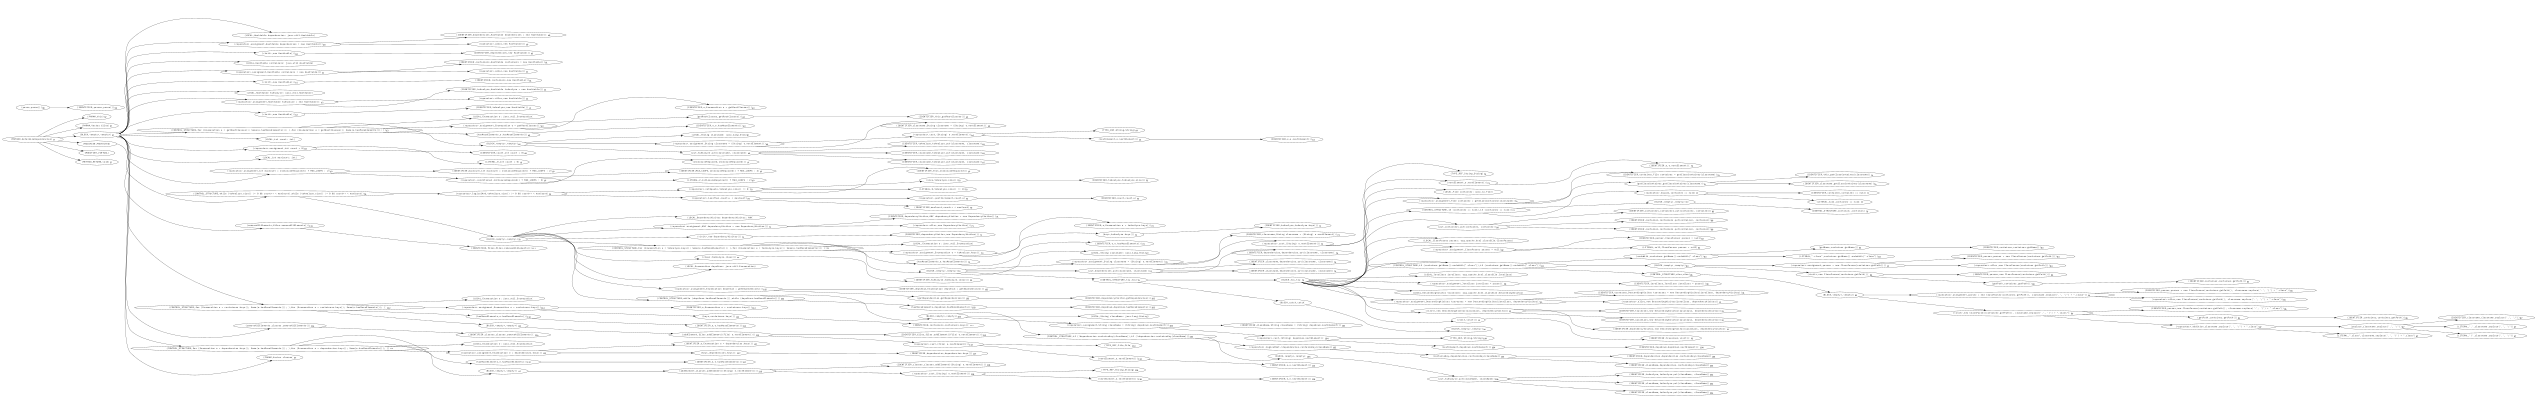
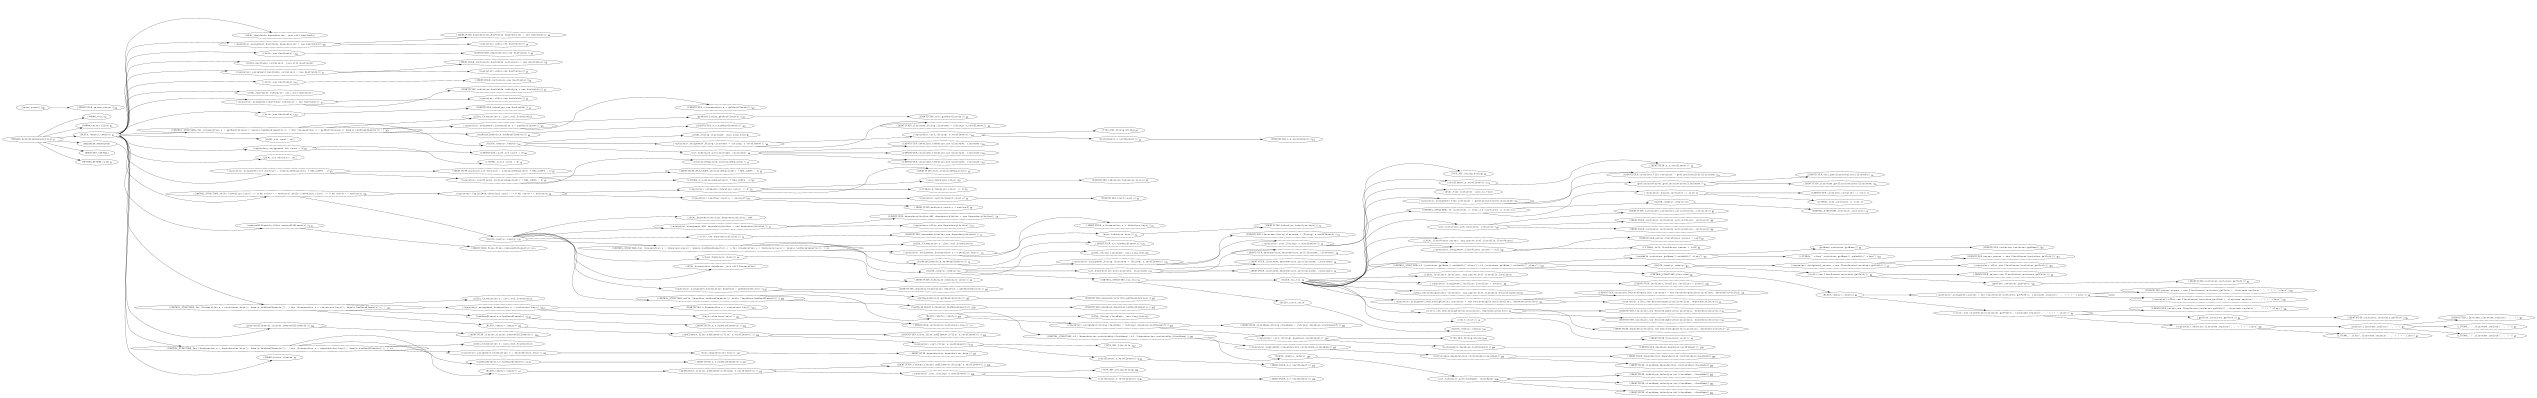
(721, 344) -> none
